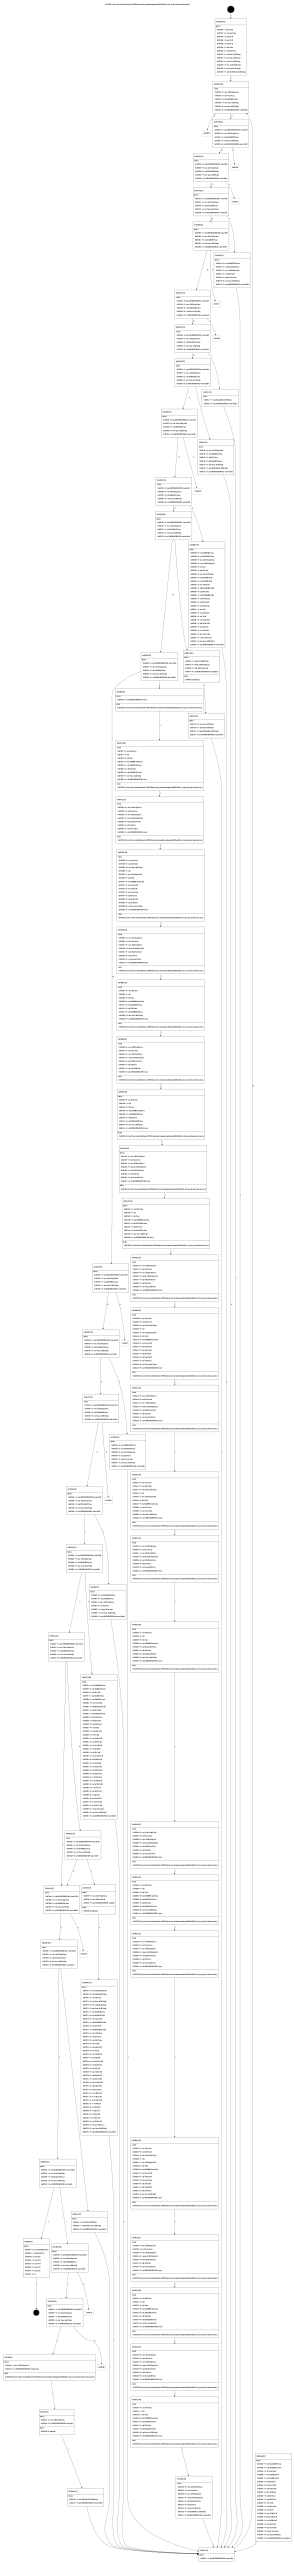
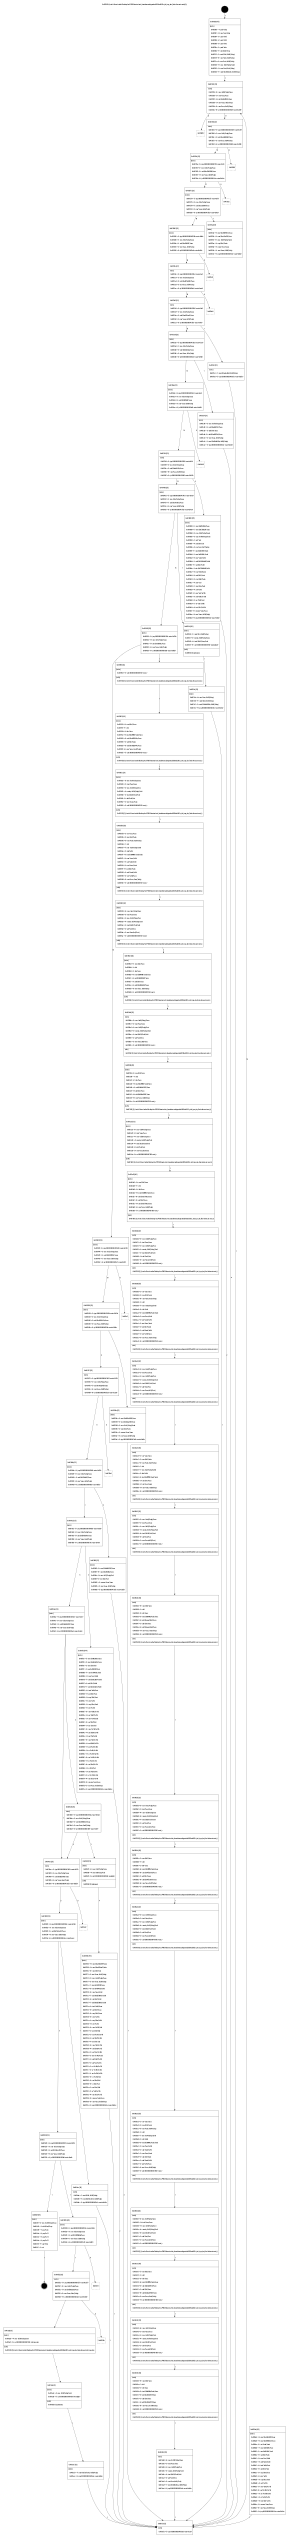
(240, 1419) -> none
